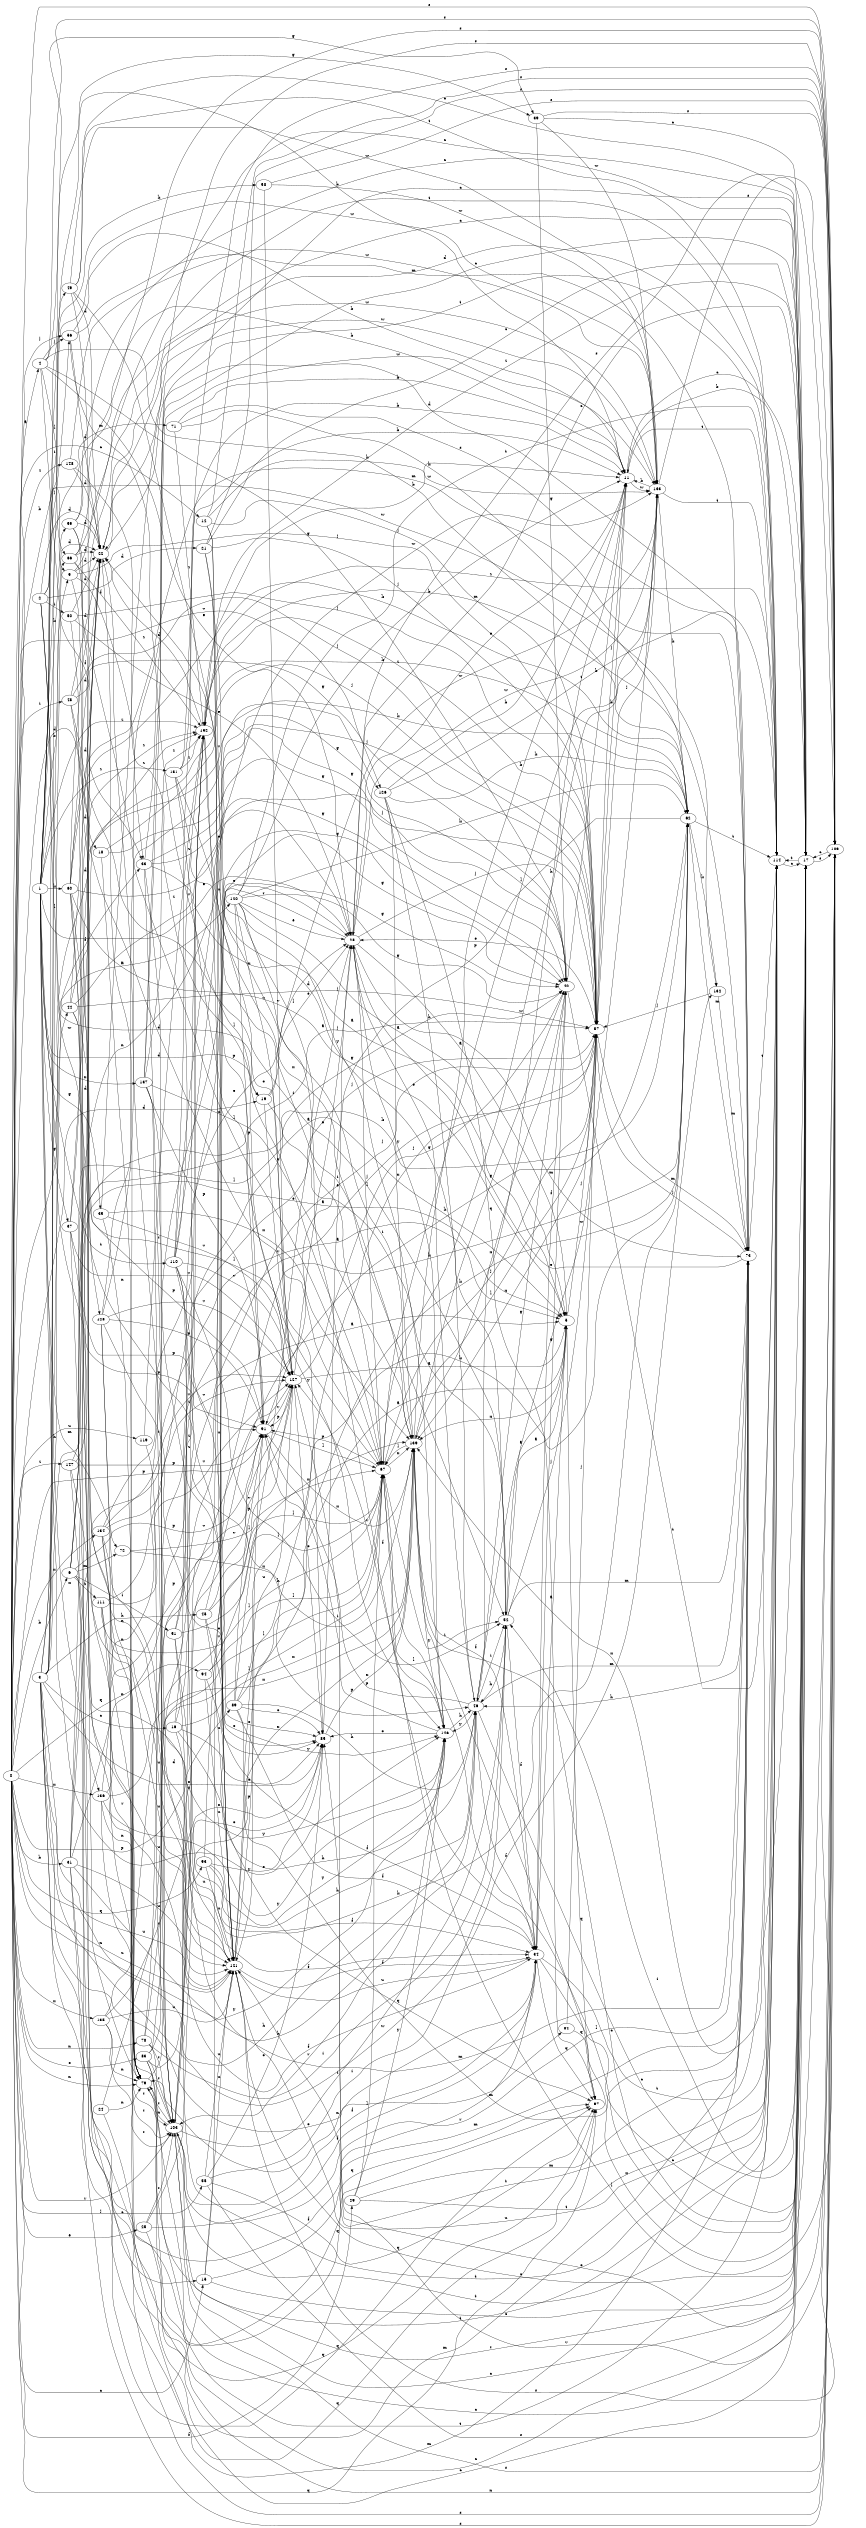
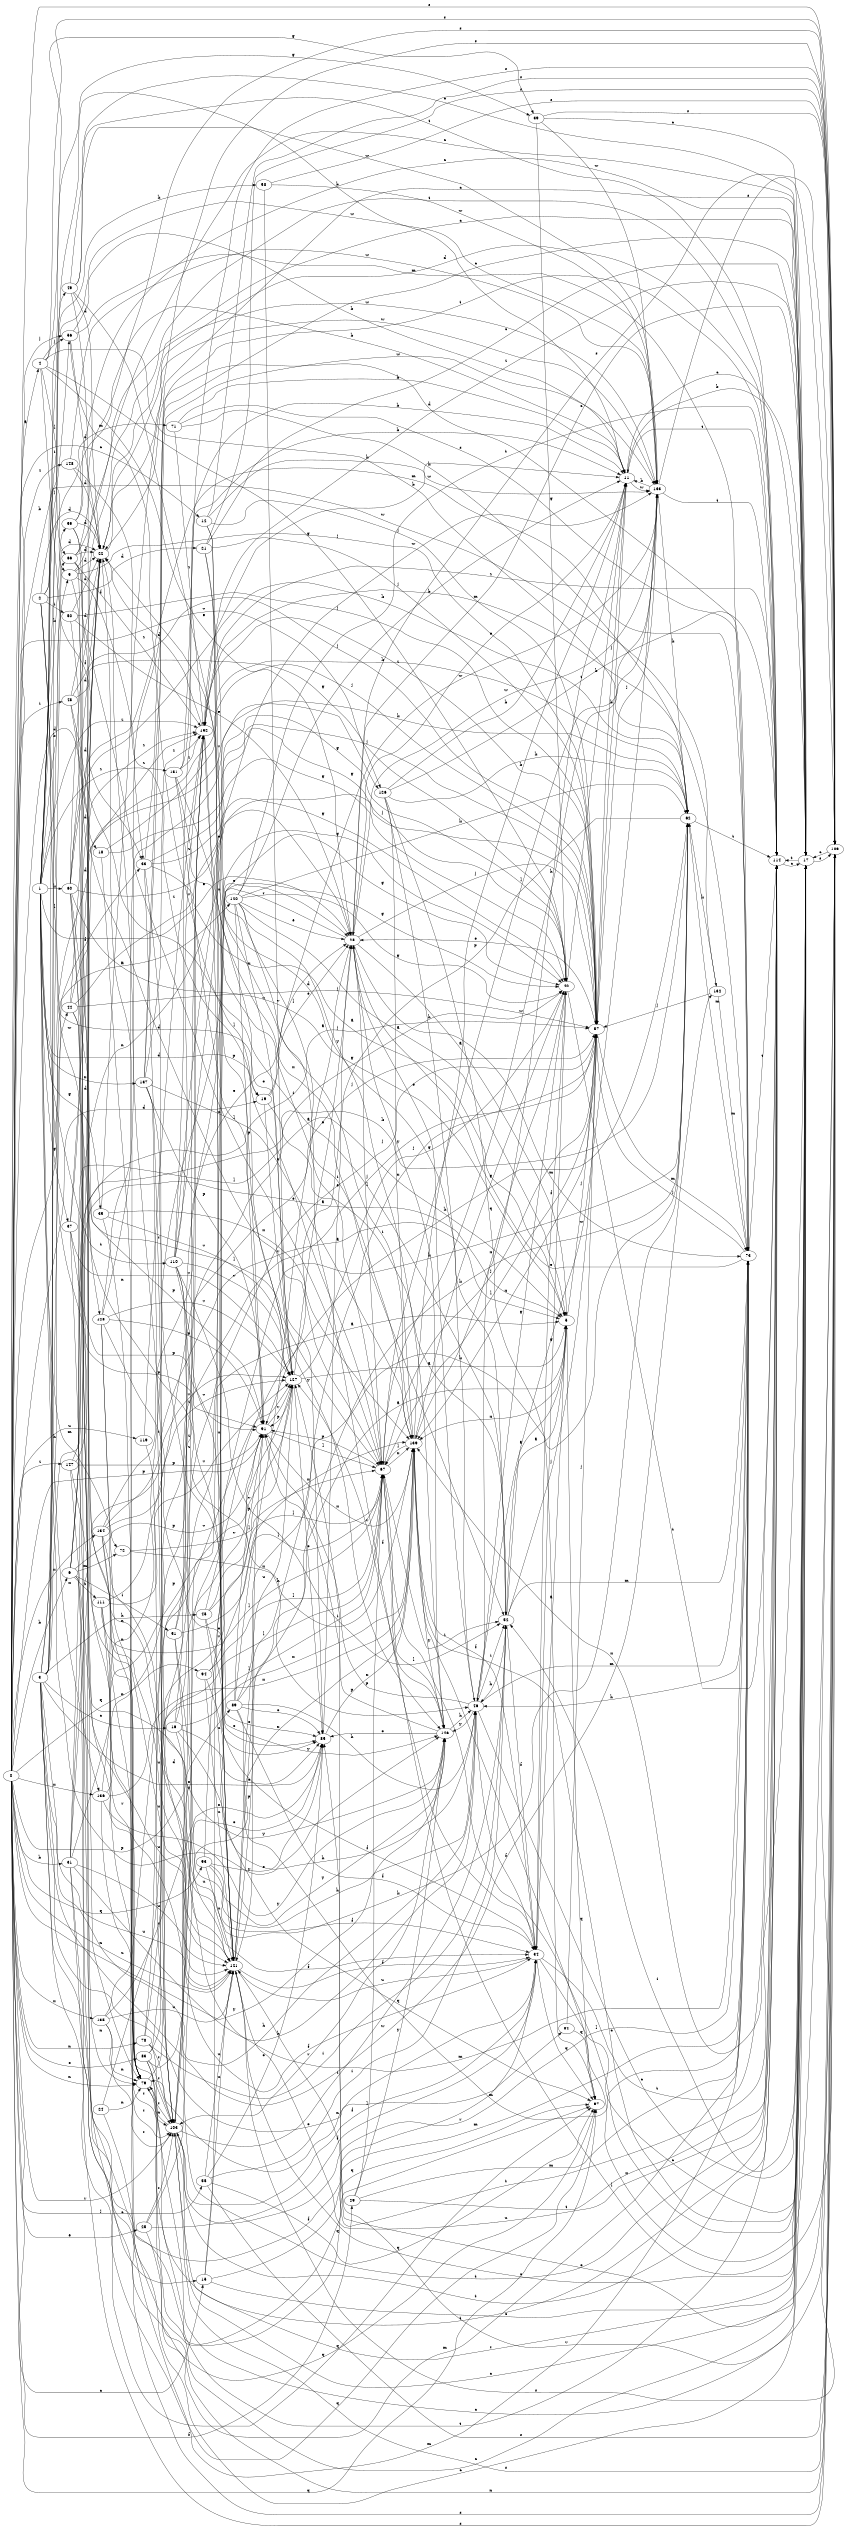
(704, 895) -> (703, 906)
(134, 1932) -> (88, 1718)
